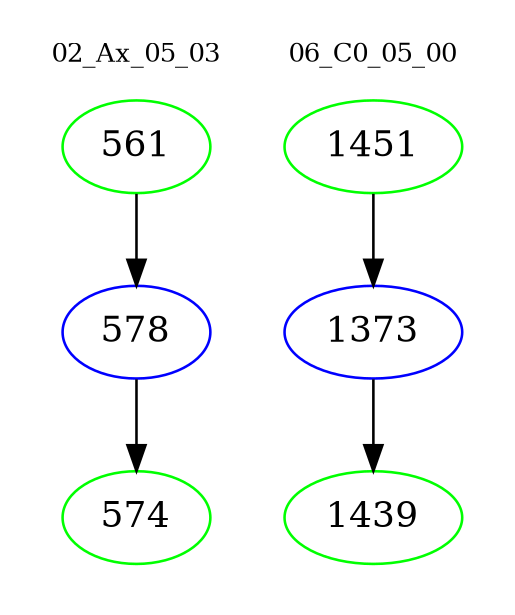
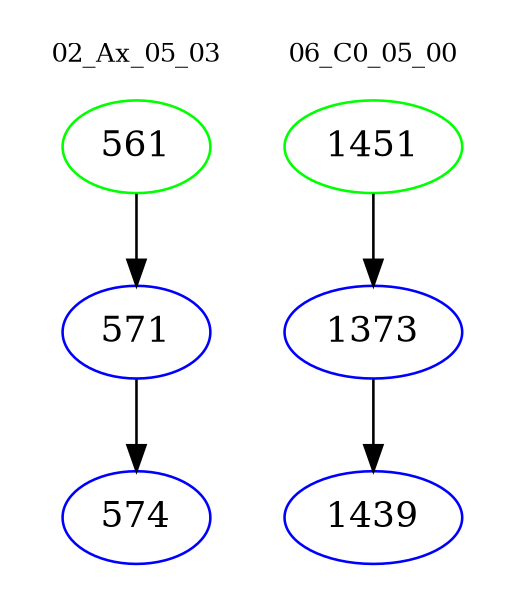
(136, 332) -> (136, 332)
(136, 518) -> (136, 518)
(373, 518) -> (373, 518)
